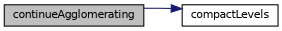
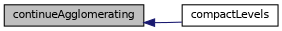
(157, 8) -> (168, 22)
